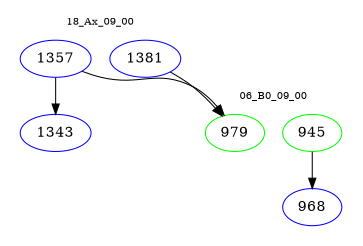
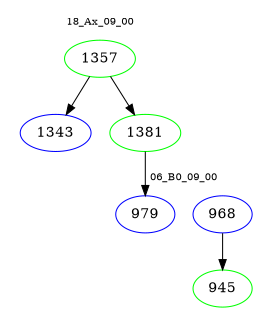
(56, 59) -> (100, 59)
(145, 59) -> (145, 133)
(154, 78) -> (120, 91)
(235, 133) -> (145, 214)
(312, 165) -> (223, 246)
